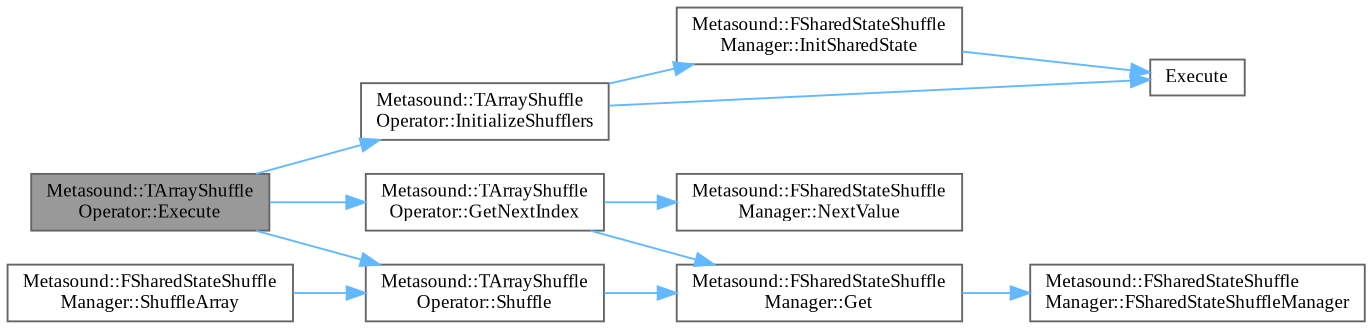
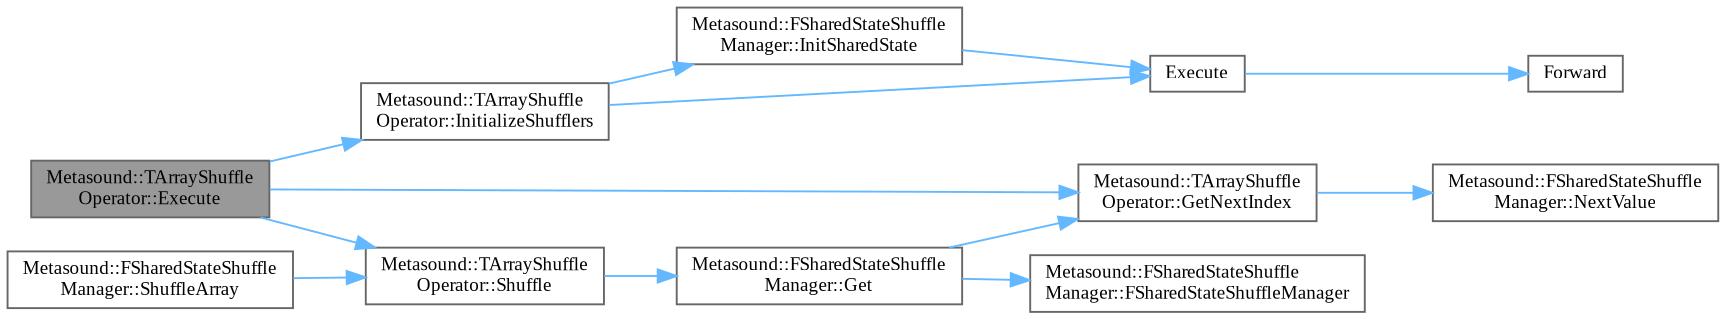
none -> (1576, 74)
(643, 245) -> (1004, 235)
